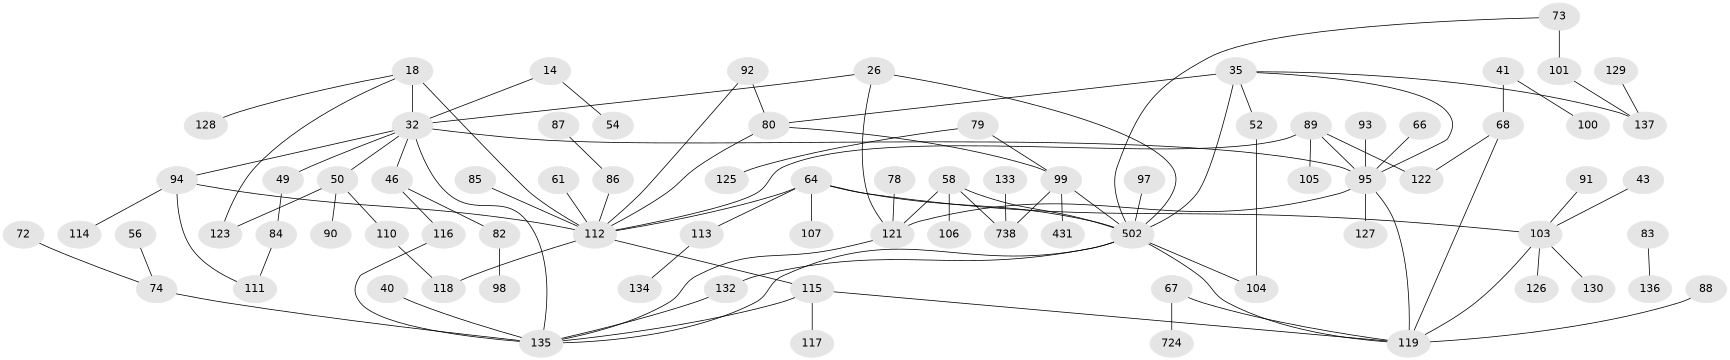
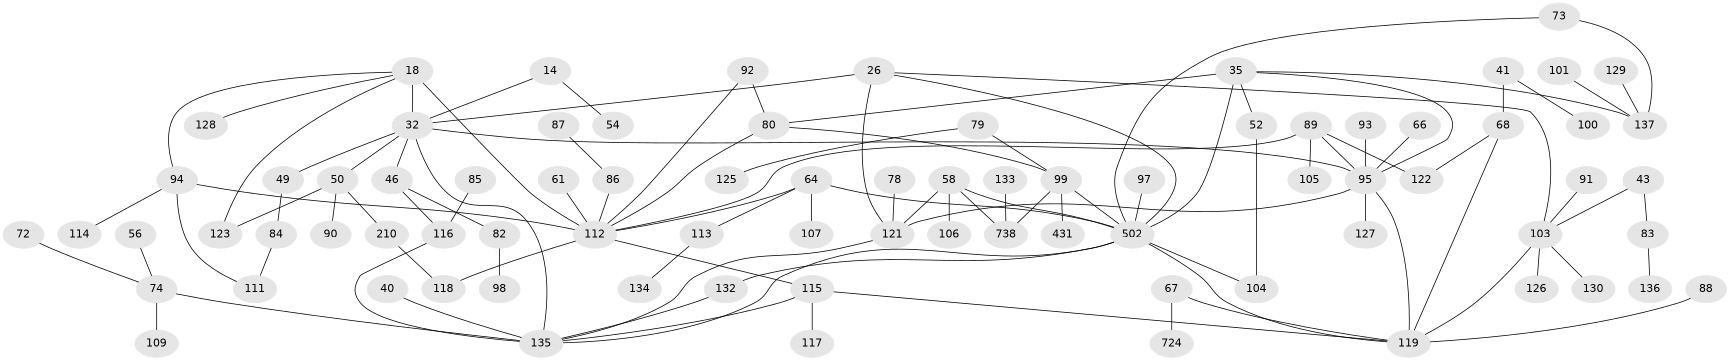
(1559, 44) -> (1638, 49)
(295, 153) -> (253, 84)
(535, 207) -> (460, 207)
none -> (1646, 207)
(1243, 214) -> (1270, 91)
(387, 235) -> (387, 235)
none -> (157, 344)
